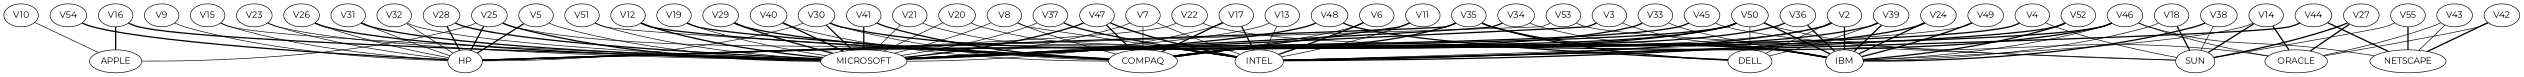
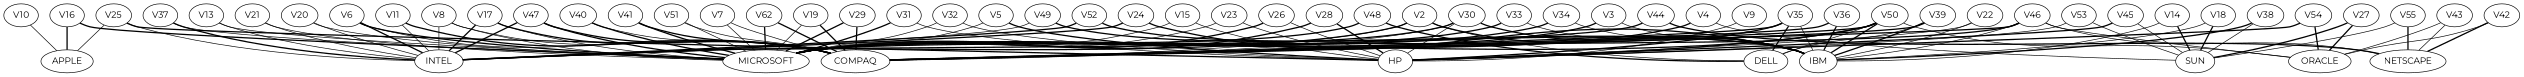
(628, 15) -> (764, 15)
(1177, 31) -> none
(2281, 38) -> (2317, 38)
(1654, 45) -> (1807, 38)
(660, 52) -> (541, 48)
